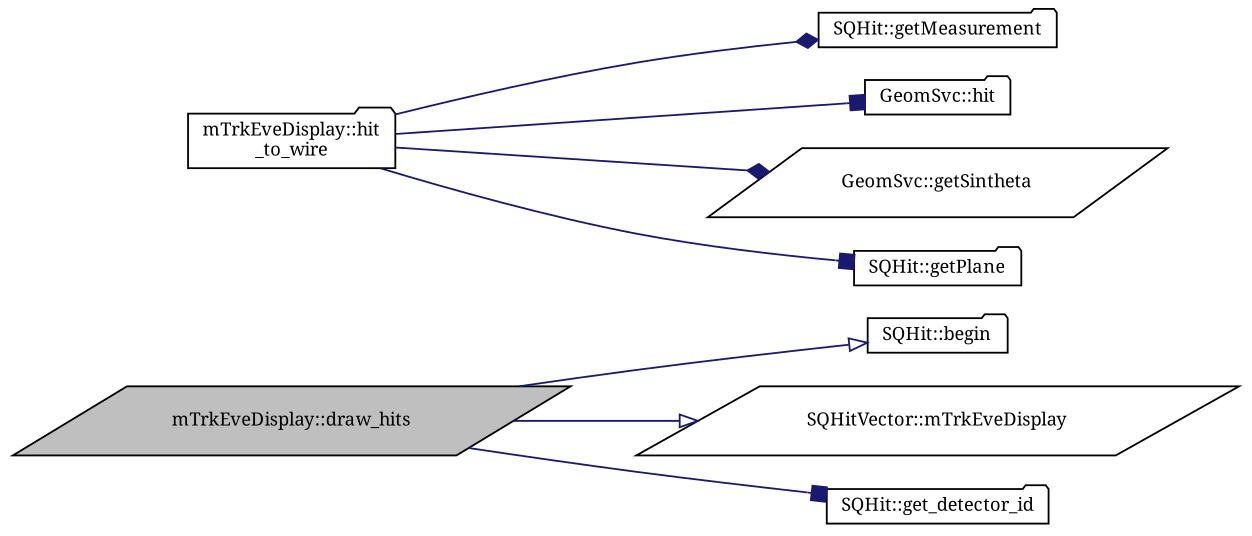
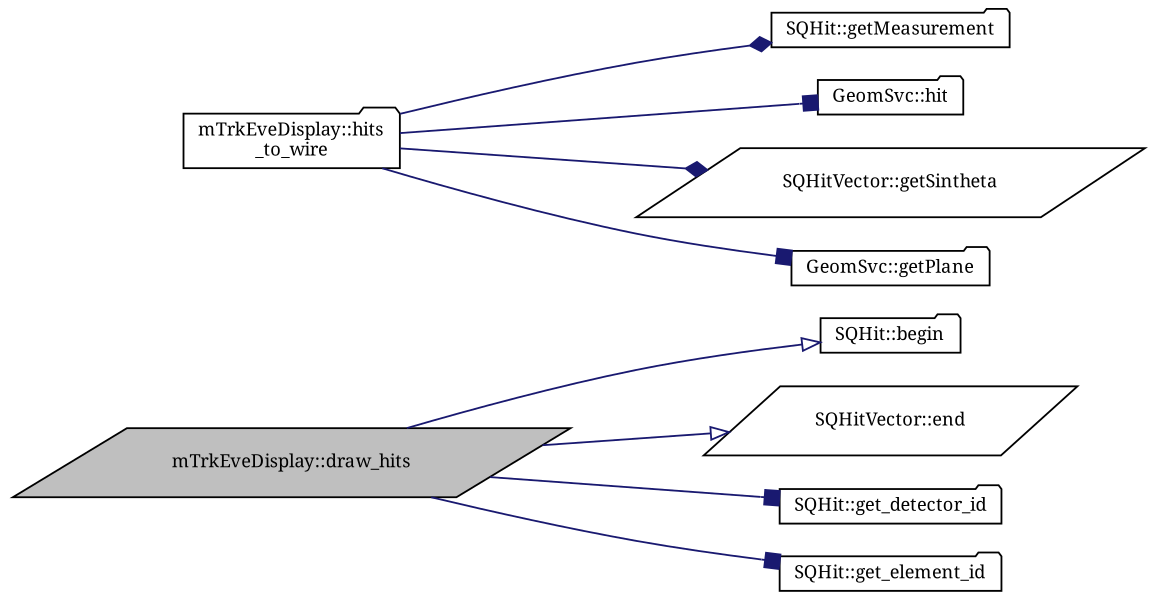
(292, 141) -> (292, 141)
(938, 183) -> (891, 183)
(938, 268) -> (891, 268)
(938, 421) -> (891, 421)
none -> (891, 574)
